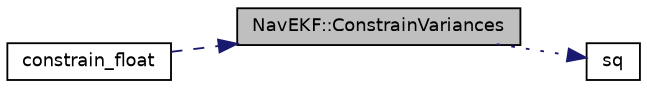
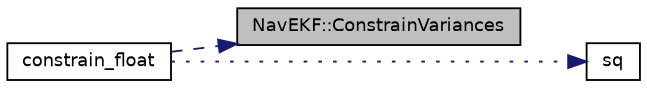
(532, 50) -> (369, 62)
